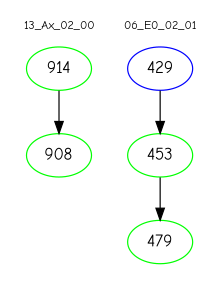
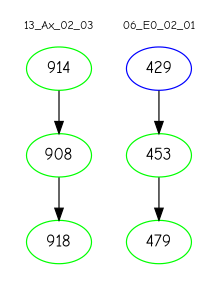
(60, 26) -> (59, 26)
none -> (59, 242)
